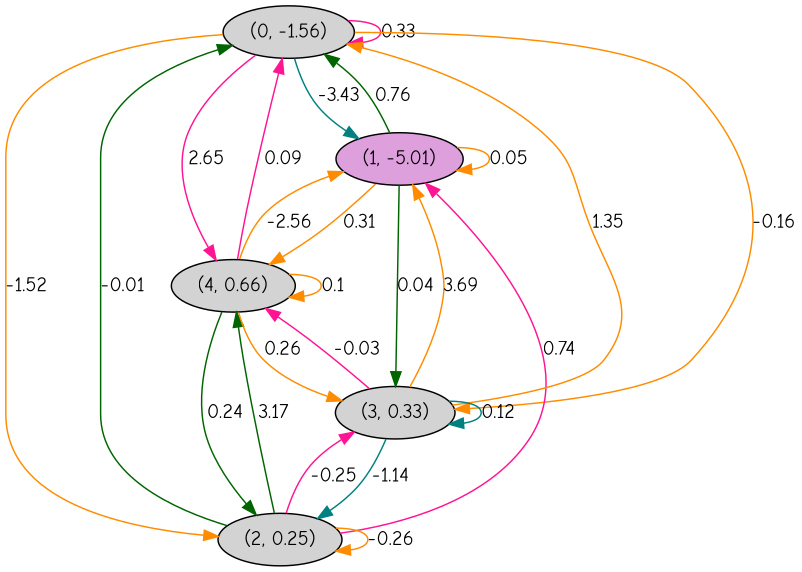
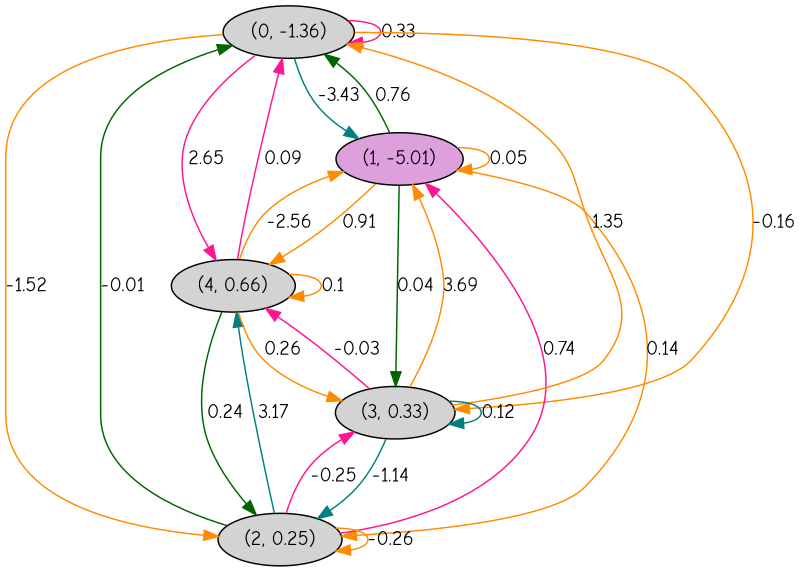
(289, 32) -> (289, 32)
(359, 222) -> (359, 222)
none -> (639, 399)
(255, 420) -> (255, 420)
